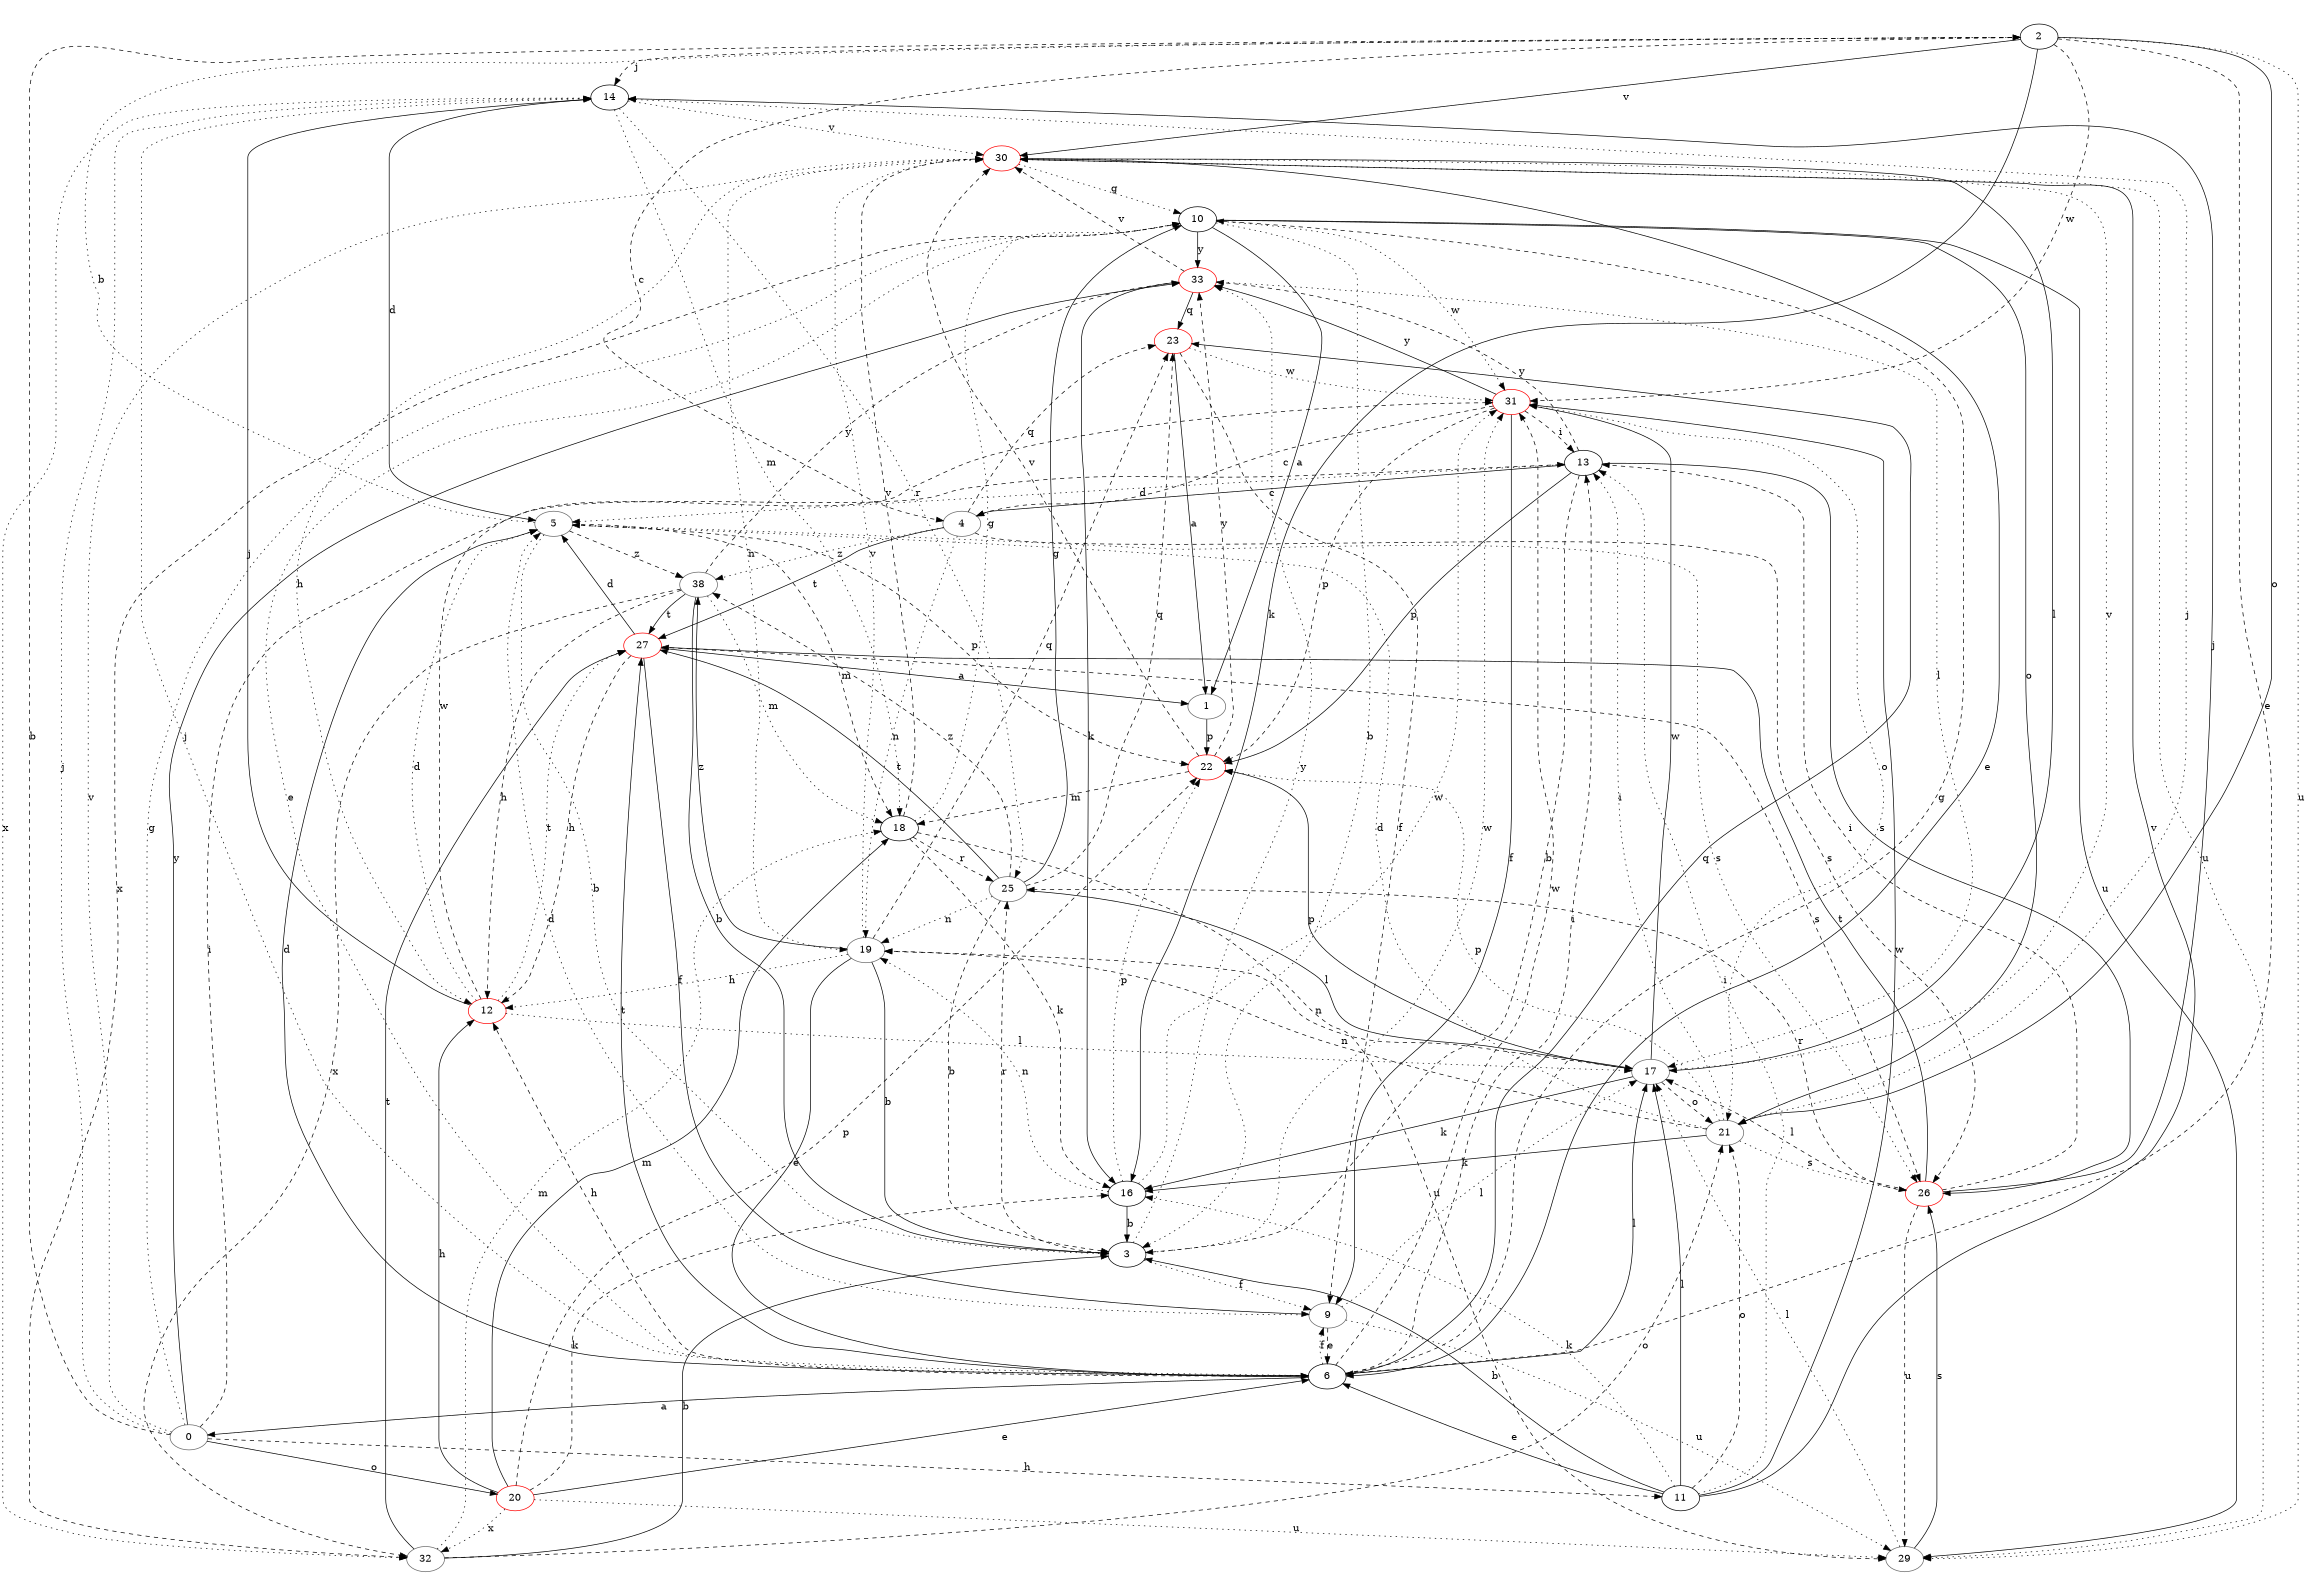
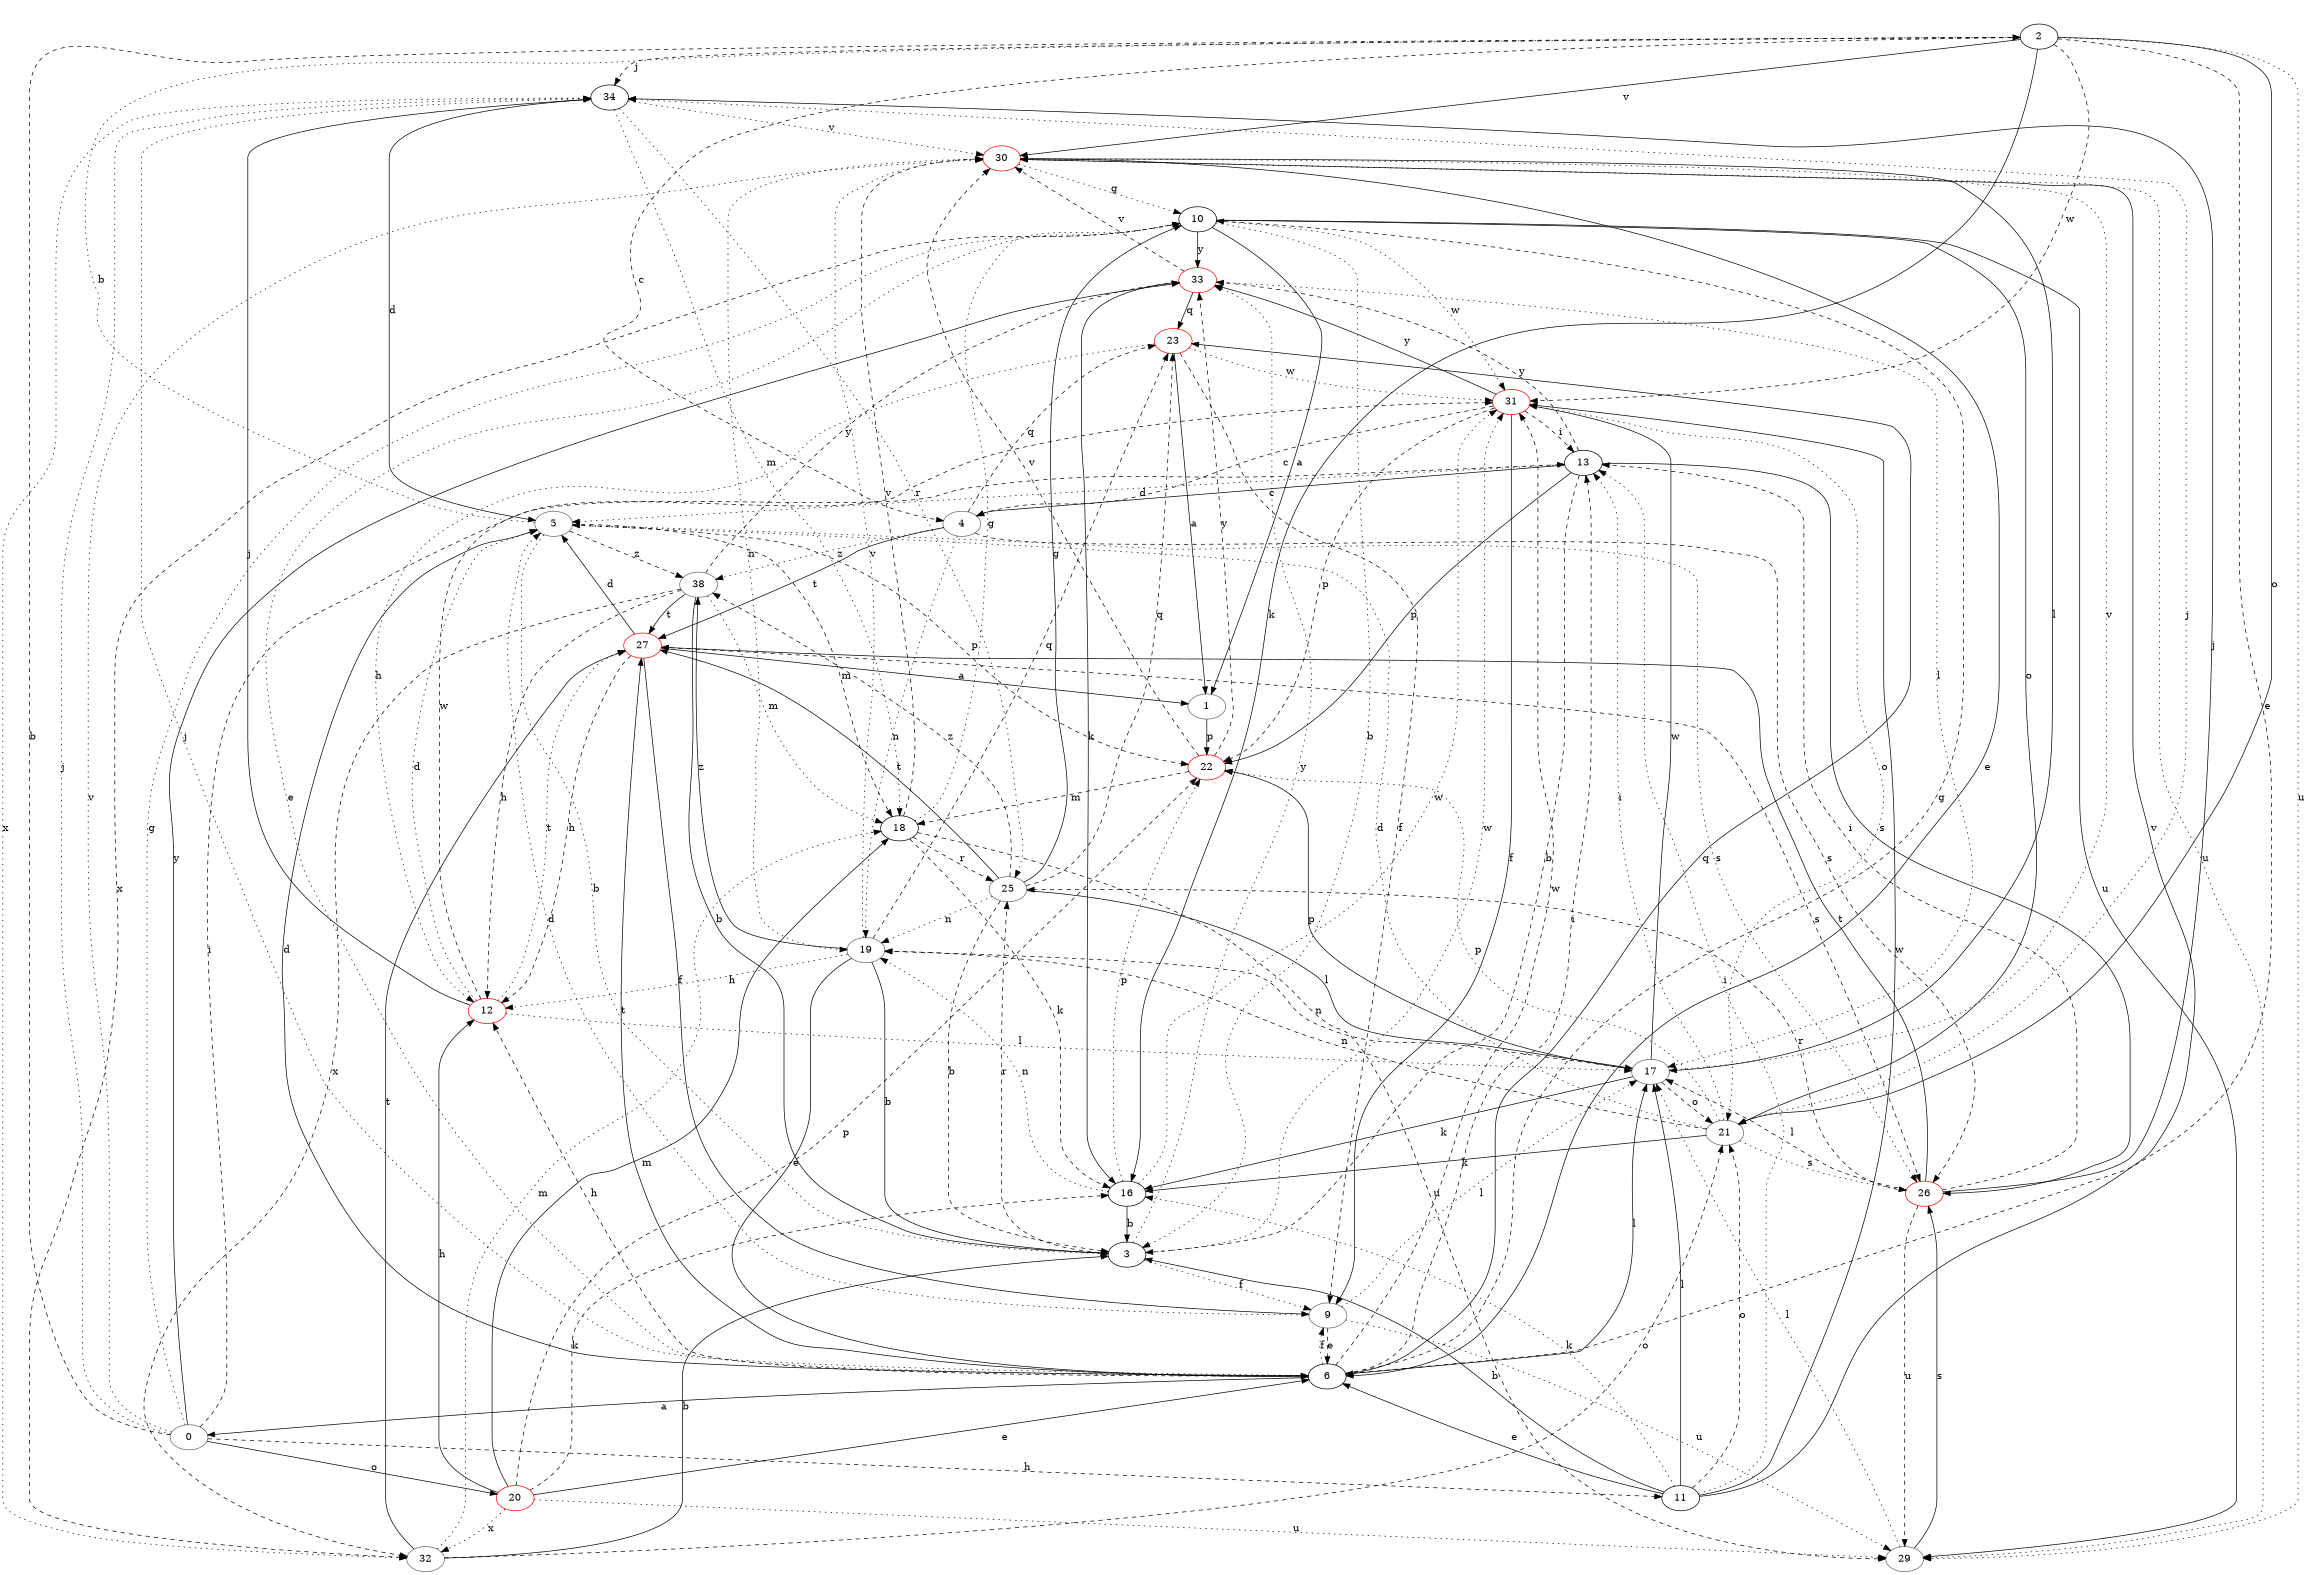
(610, 98) -> (610, 98)
(395, 410) -> (555, 488)
